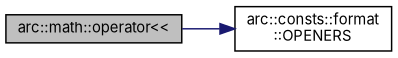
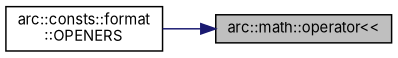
(201, 29) -> (182, 29)
